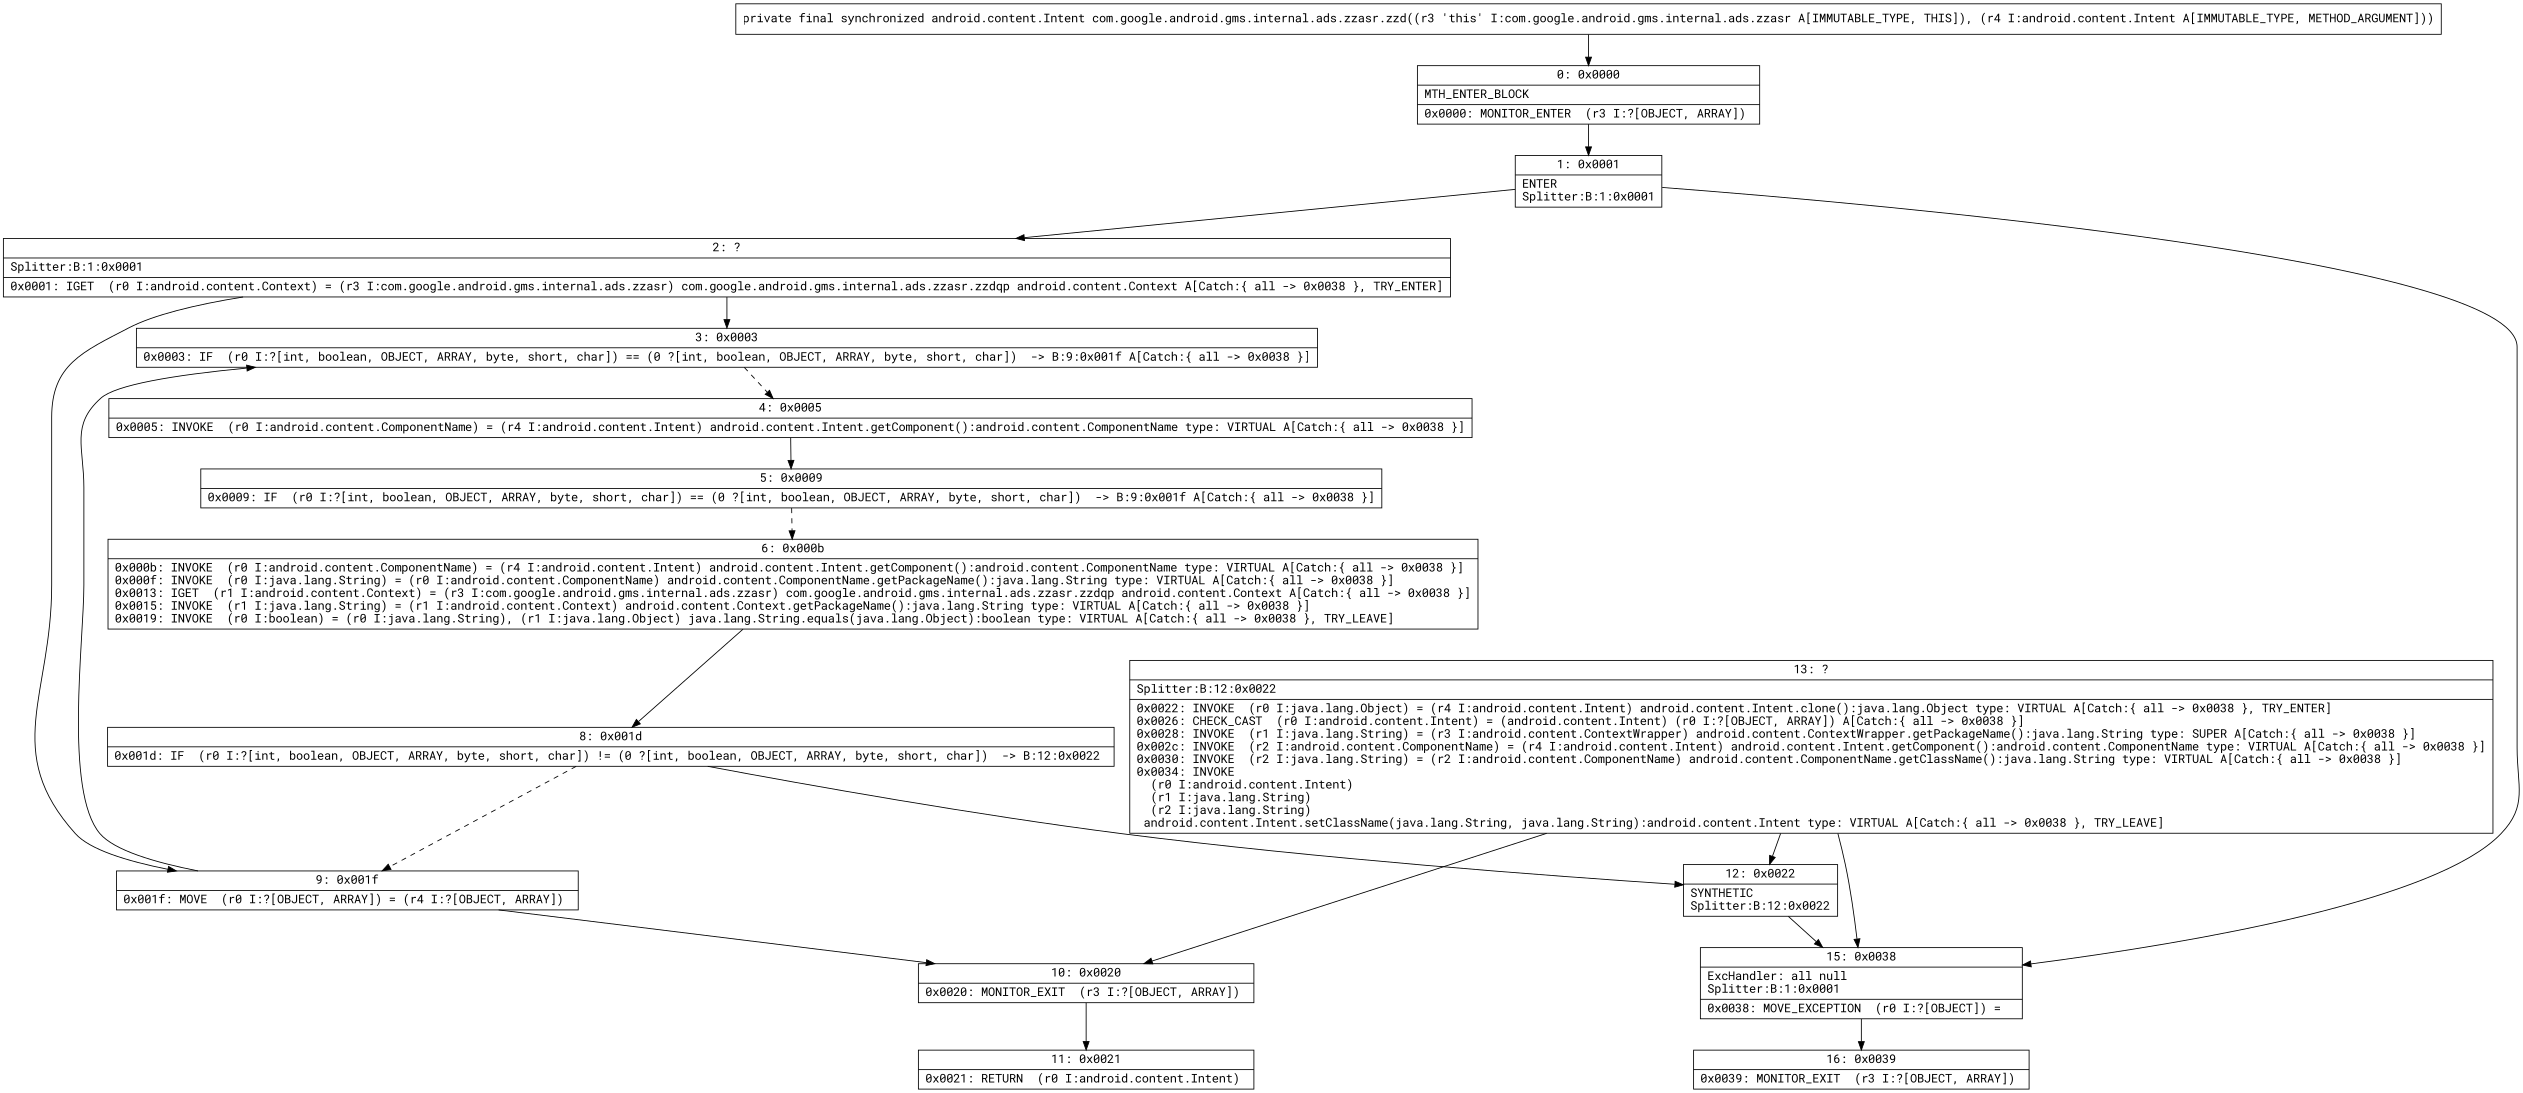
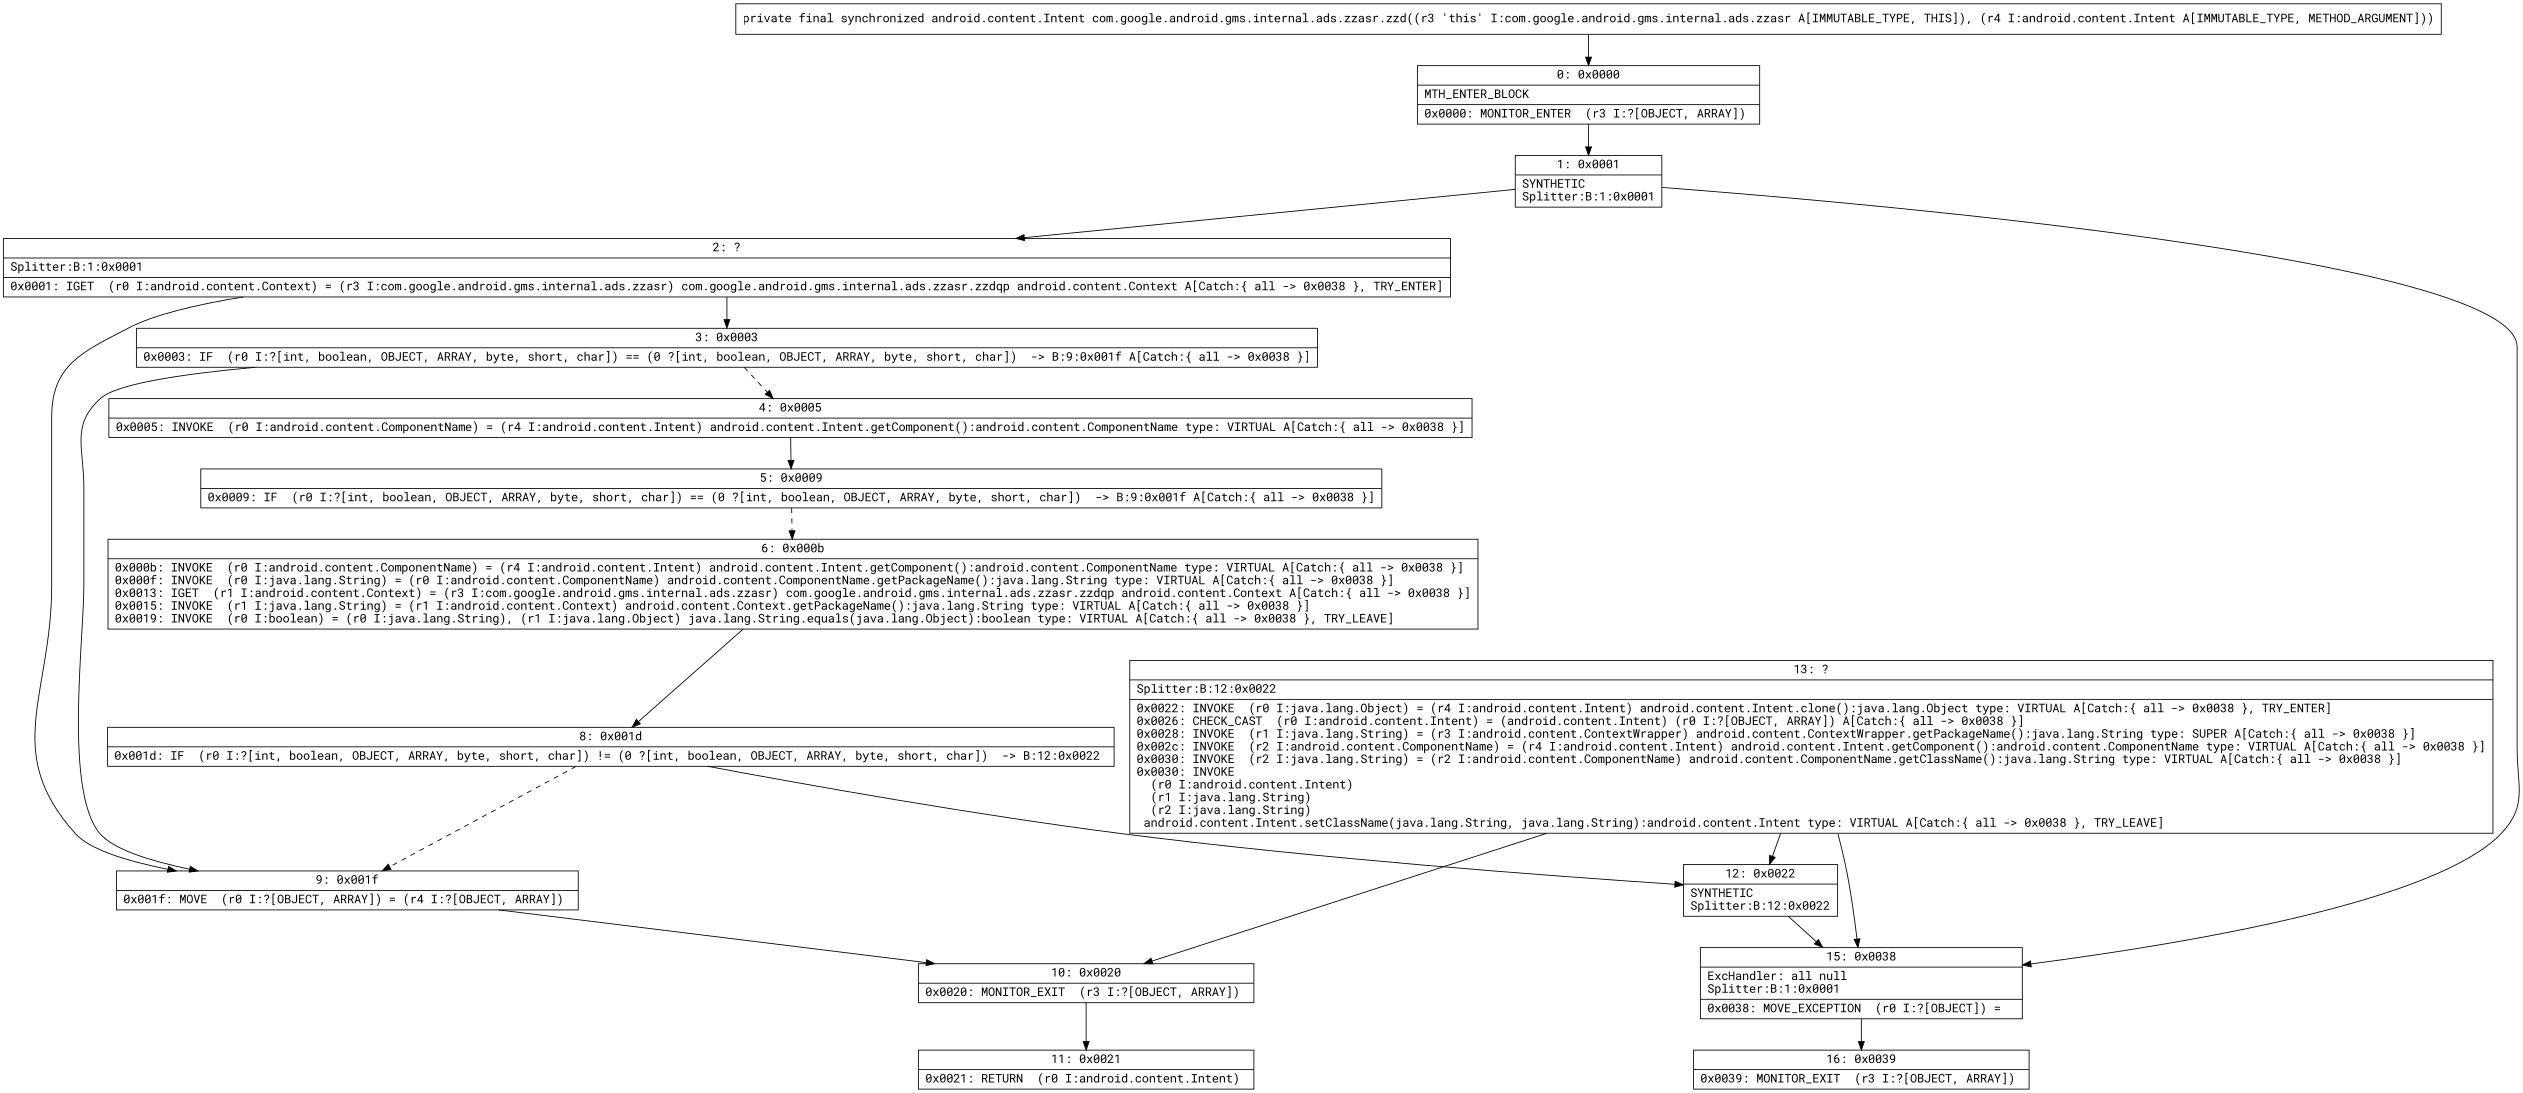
(1540, 184) -> (1554, 184)
(84, 593) -> (84, 584)
(1193, 772) -> (1193, 772)
